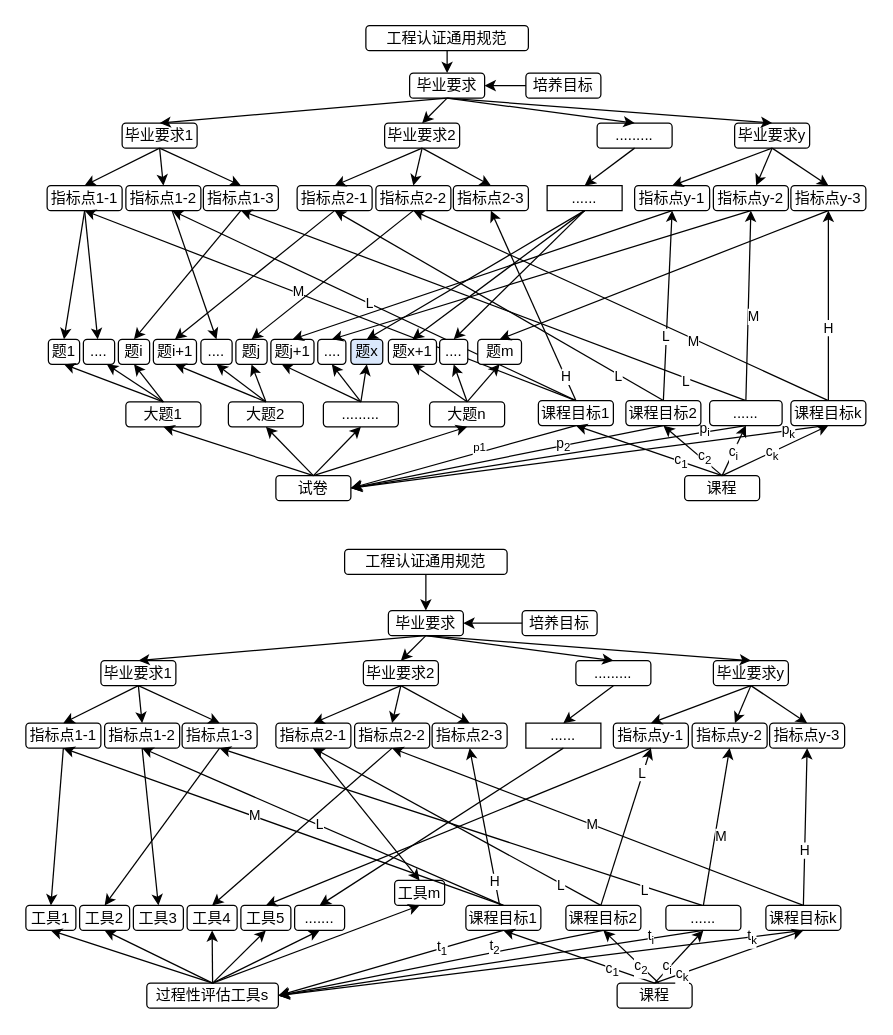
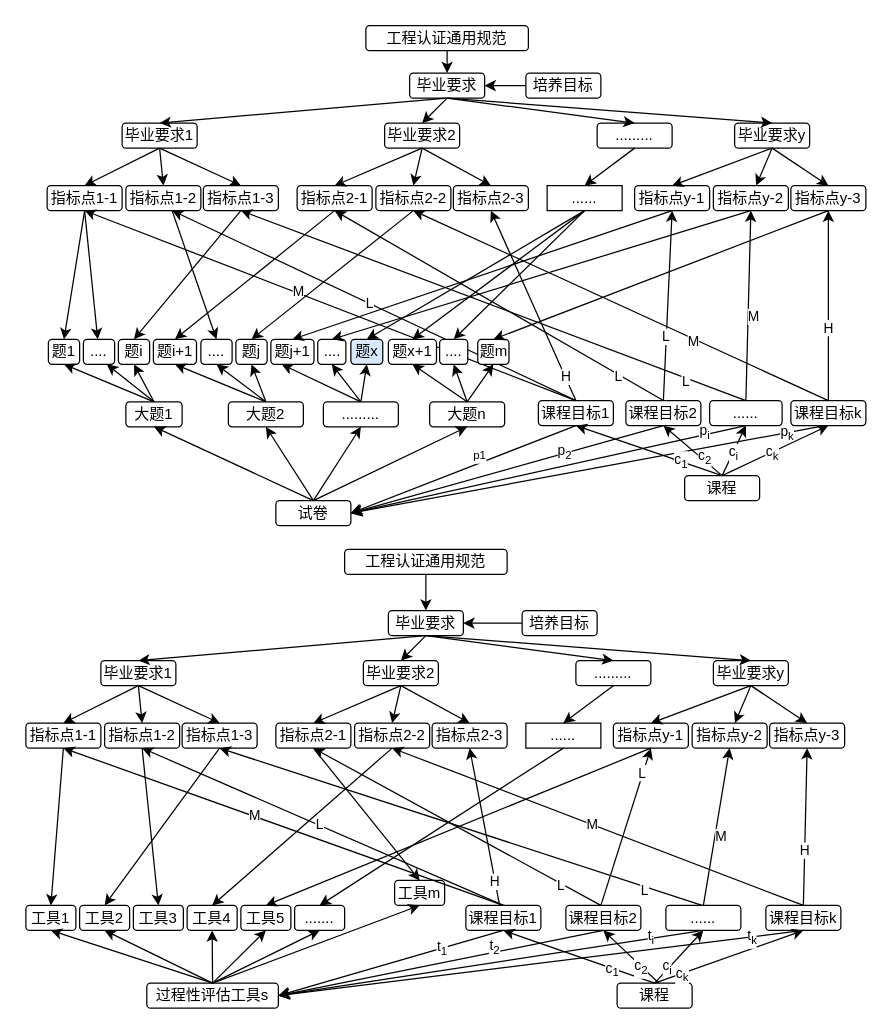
(499, 352) -> (493, 352)
(163, 414) -> (154, 414)
(313, 488) -> (313, 513)
